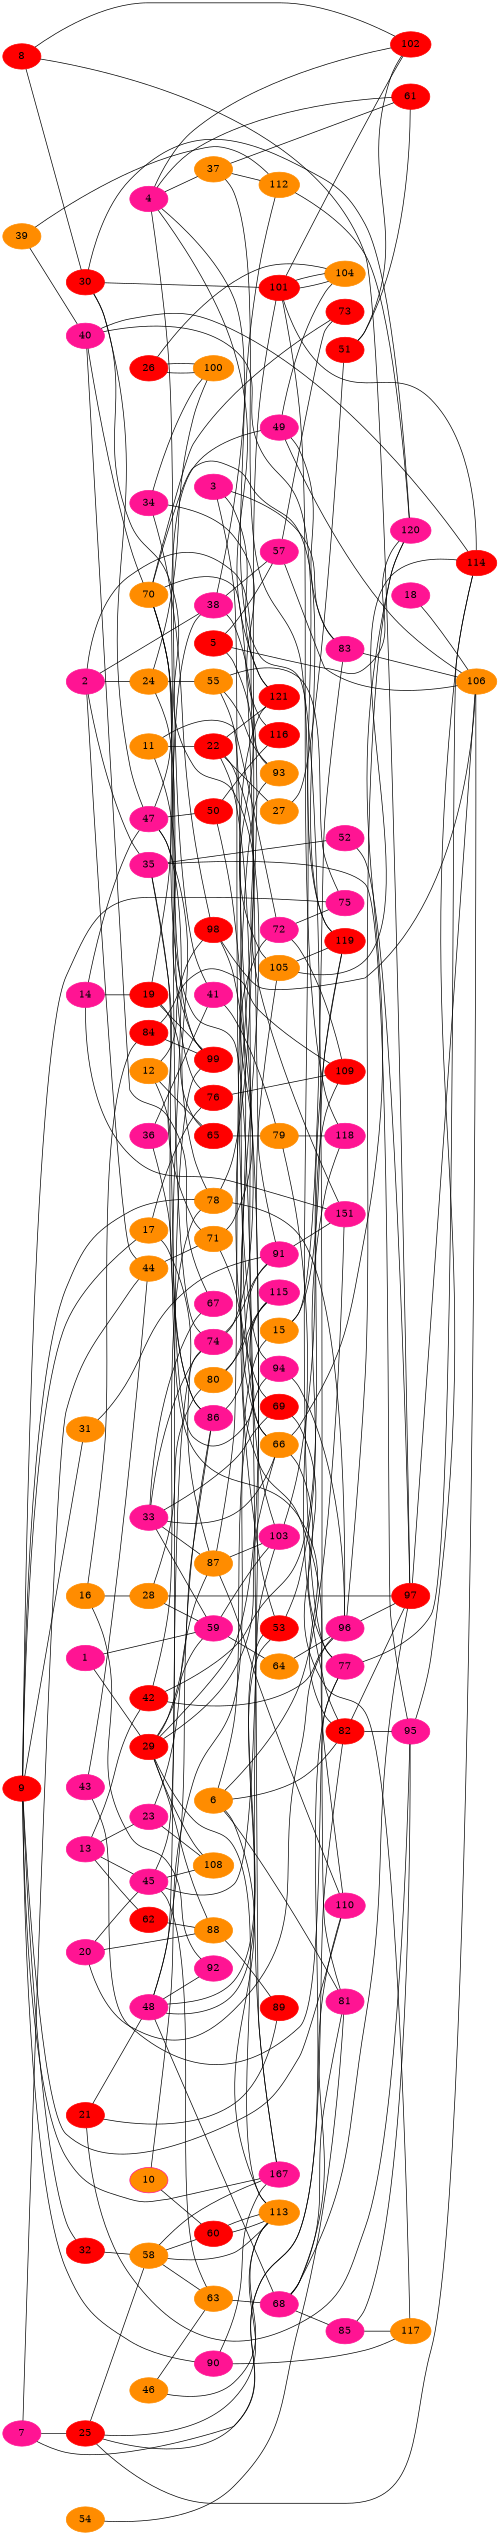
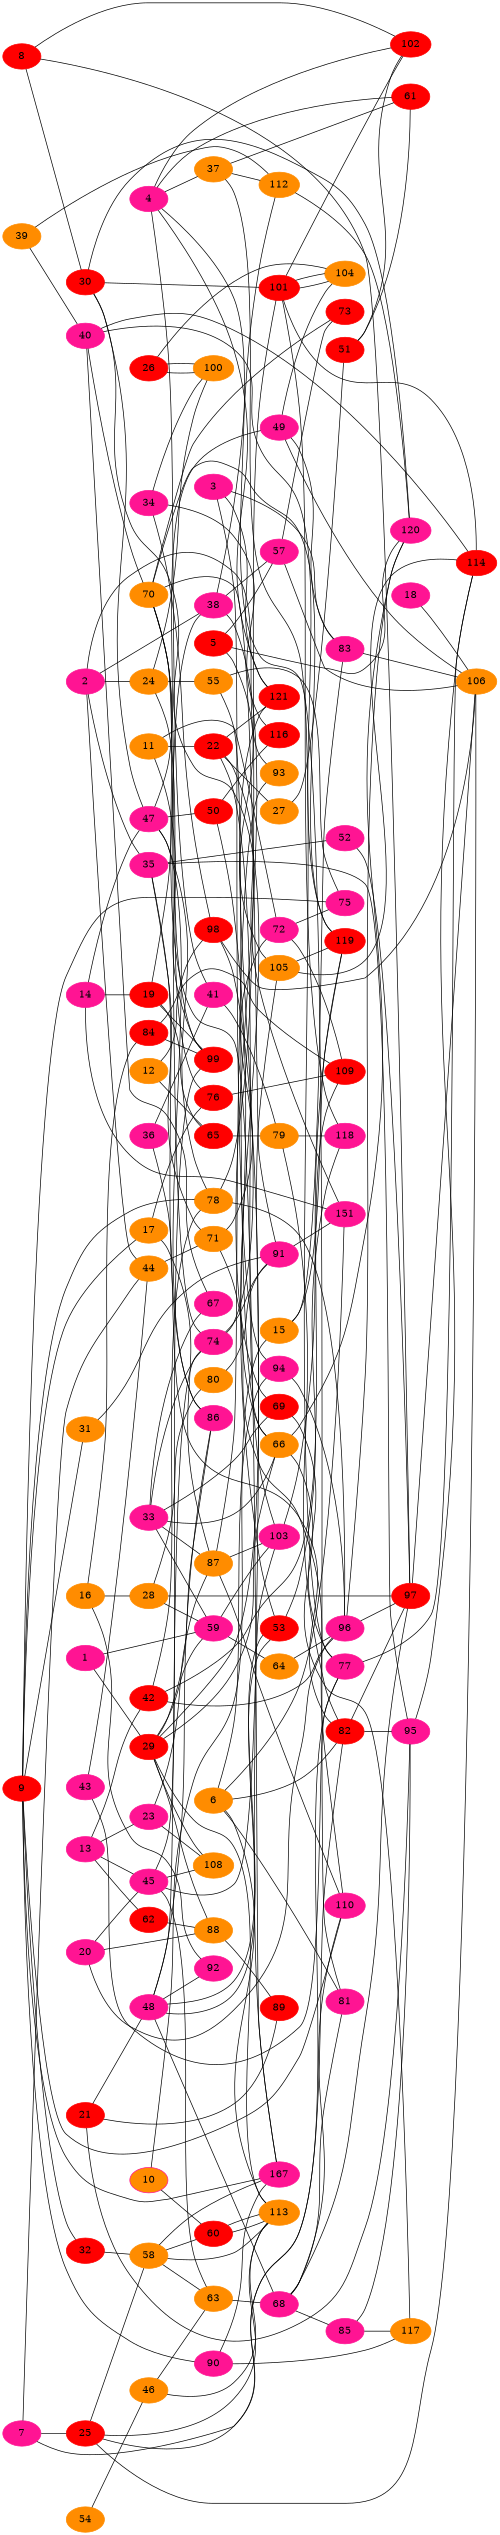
(242, 718) -> none
(279, 1293) -> none
(295, 2341) -> (112, 2465)
